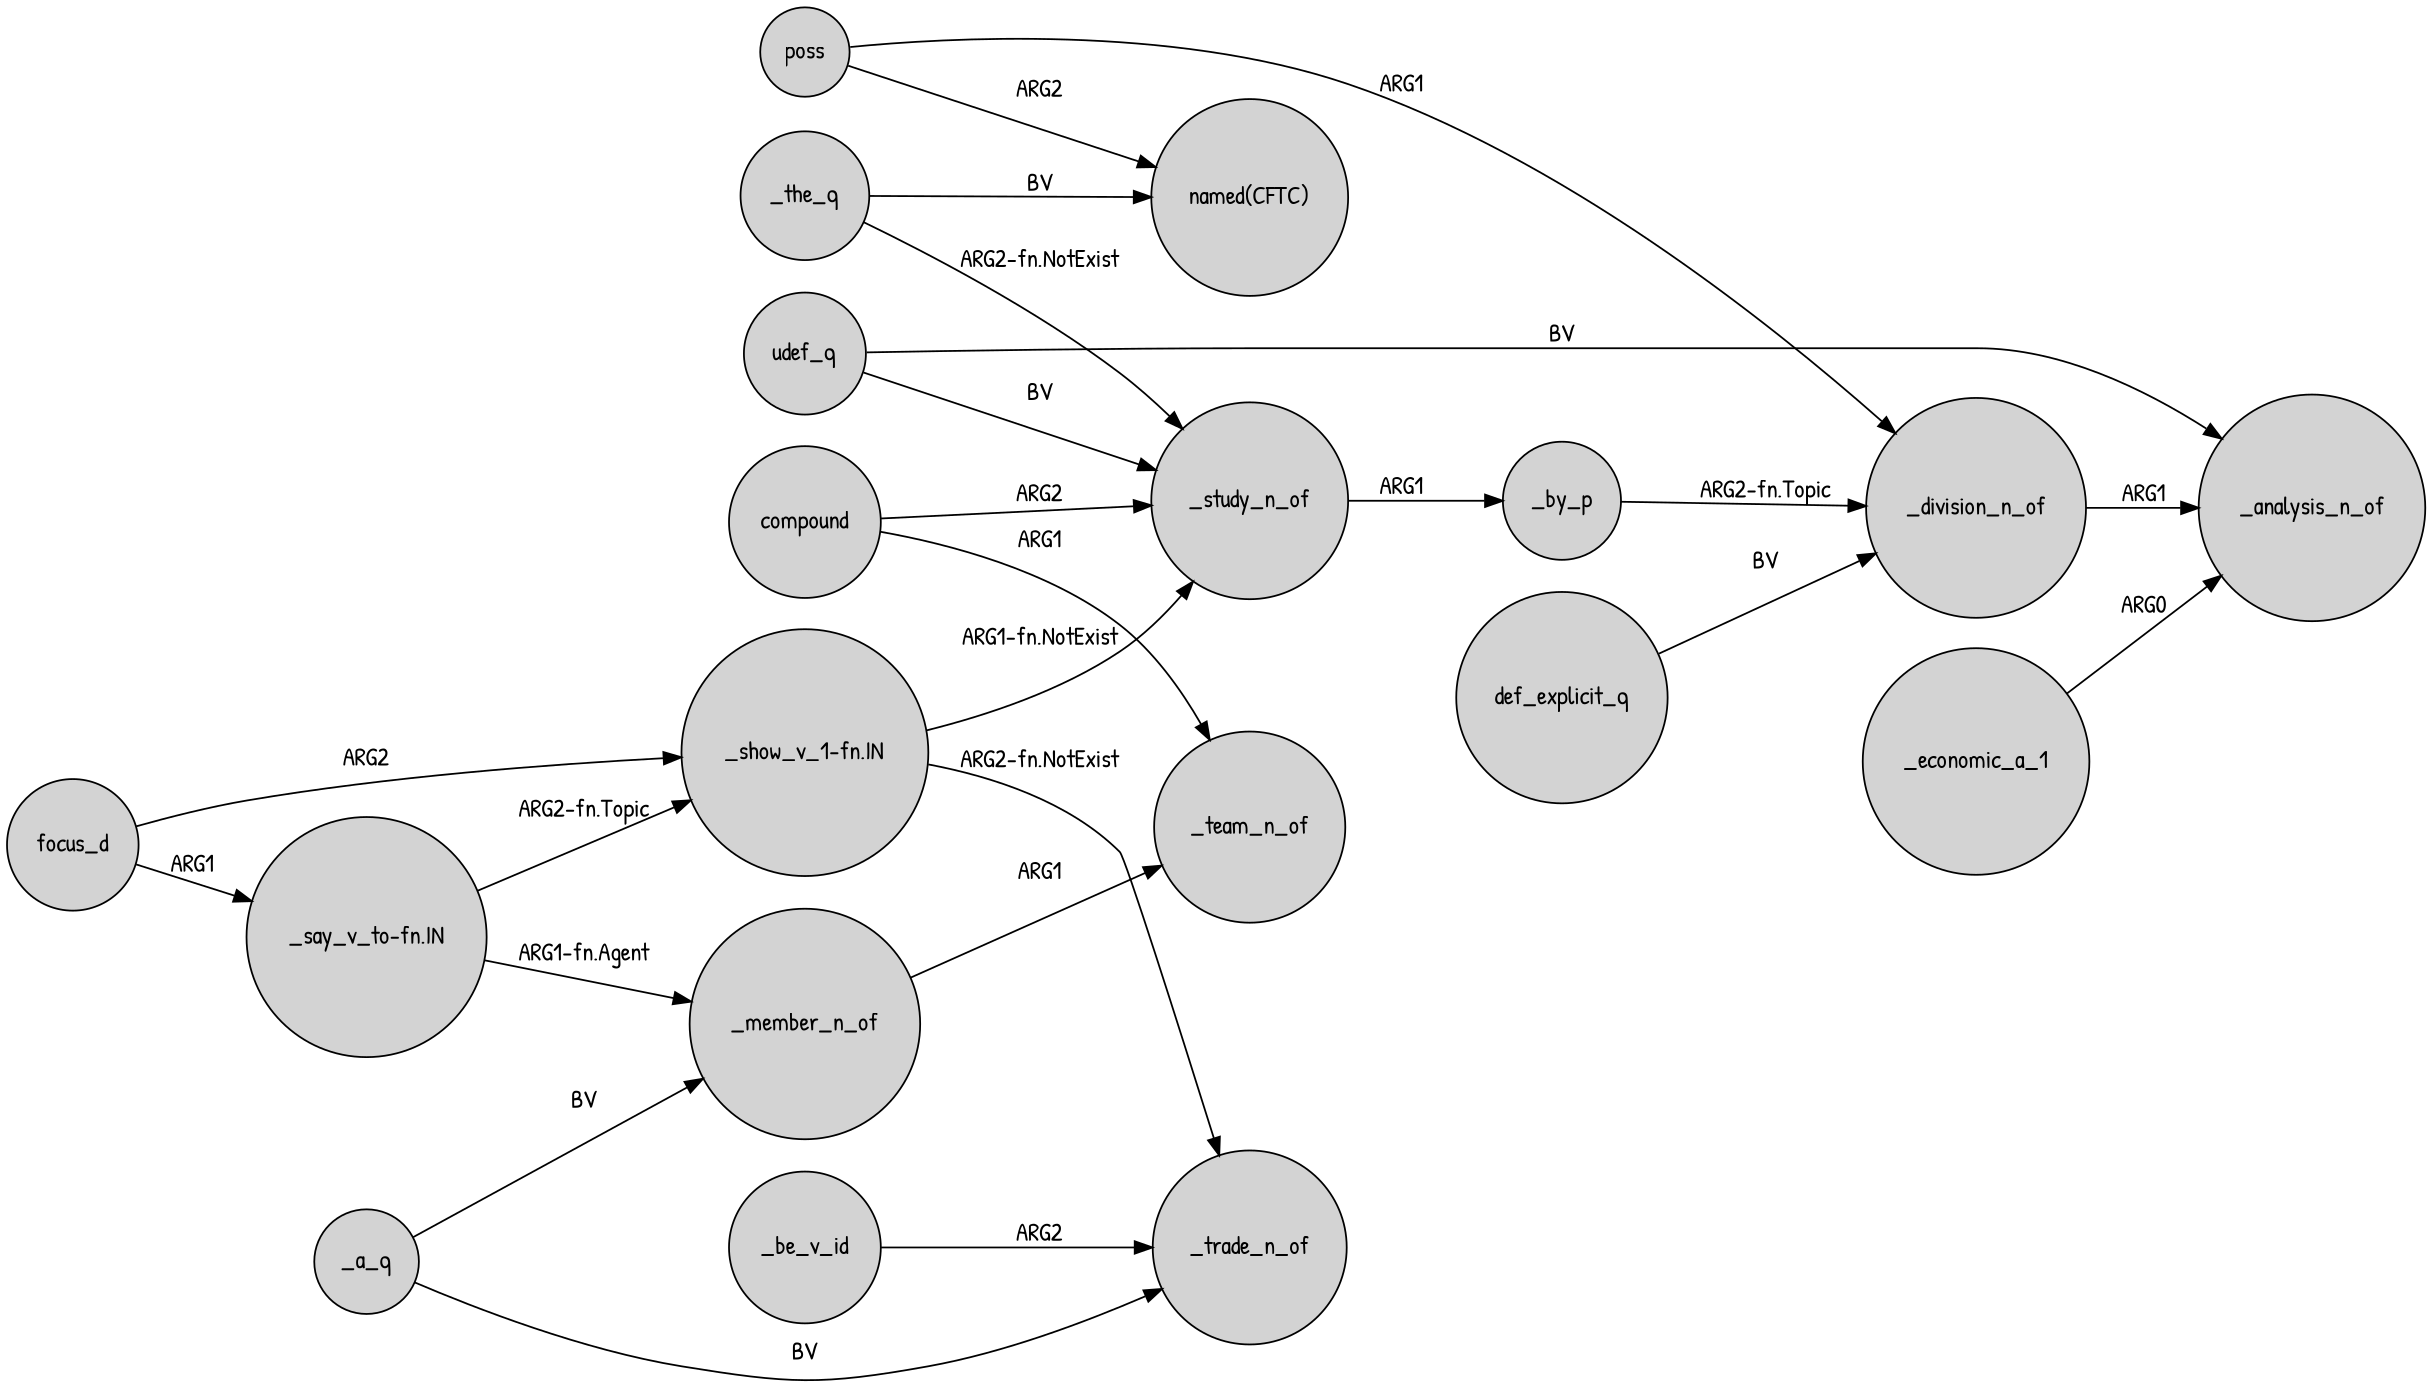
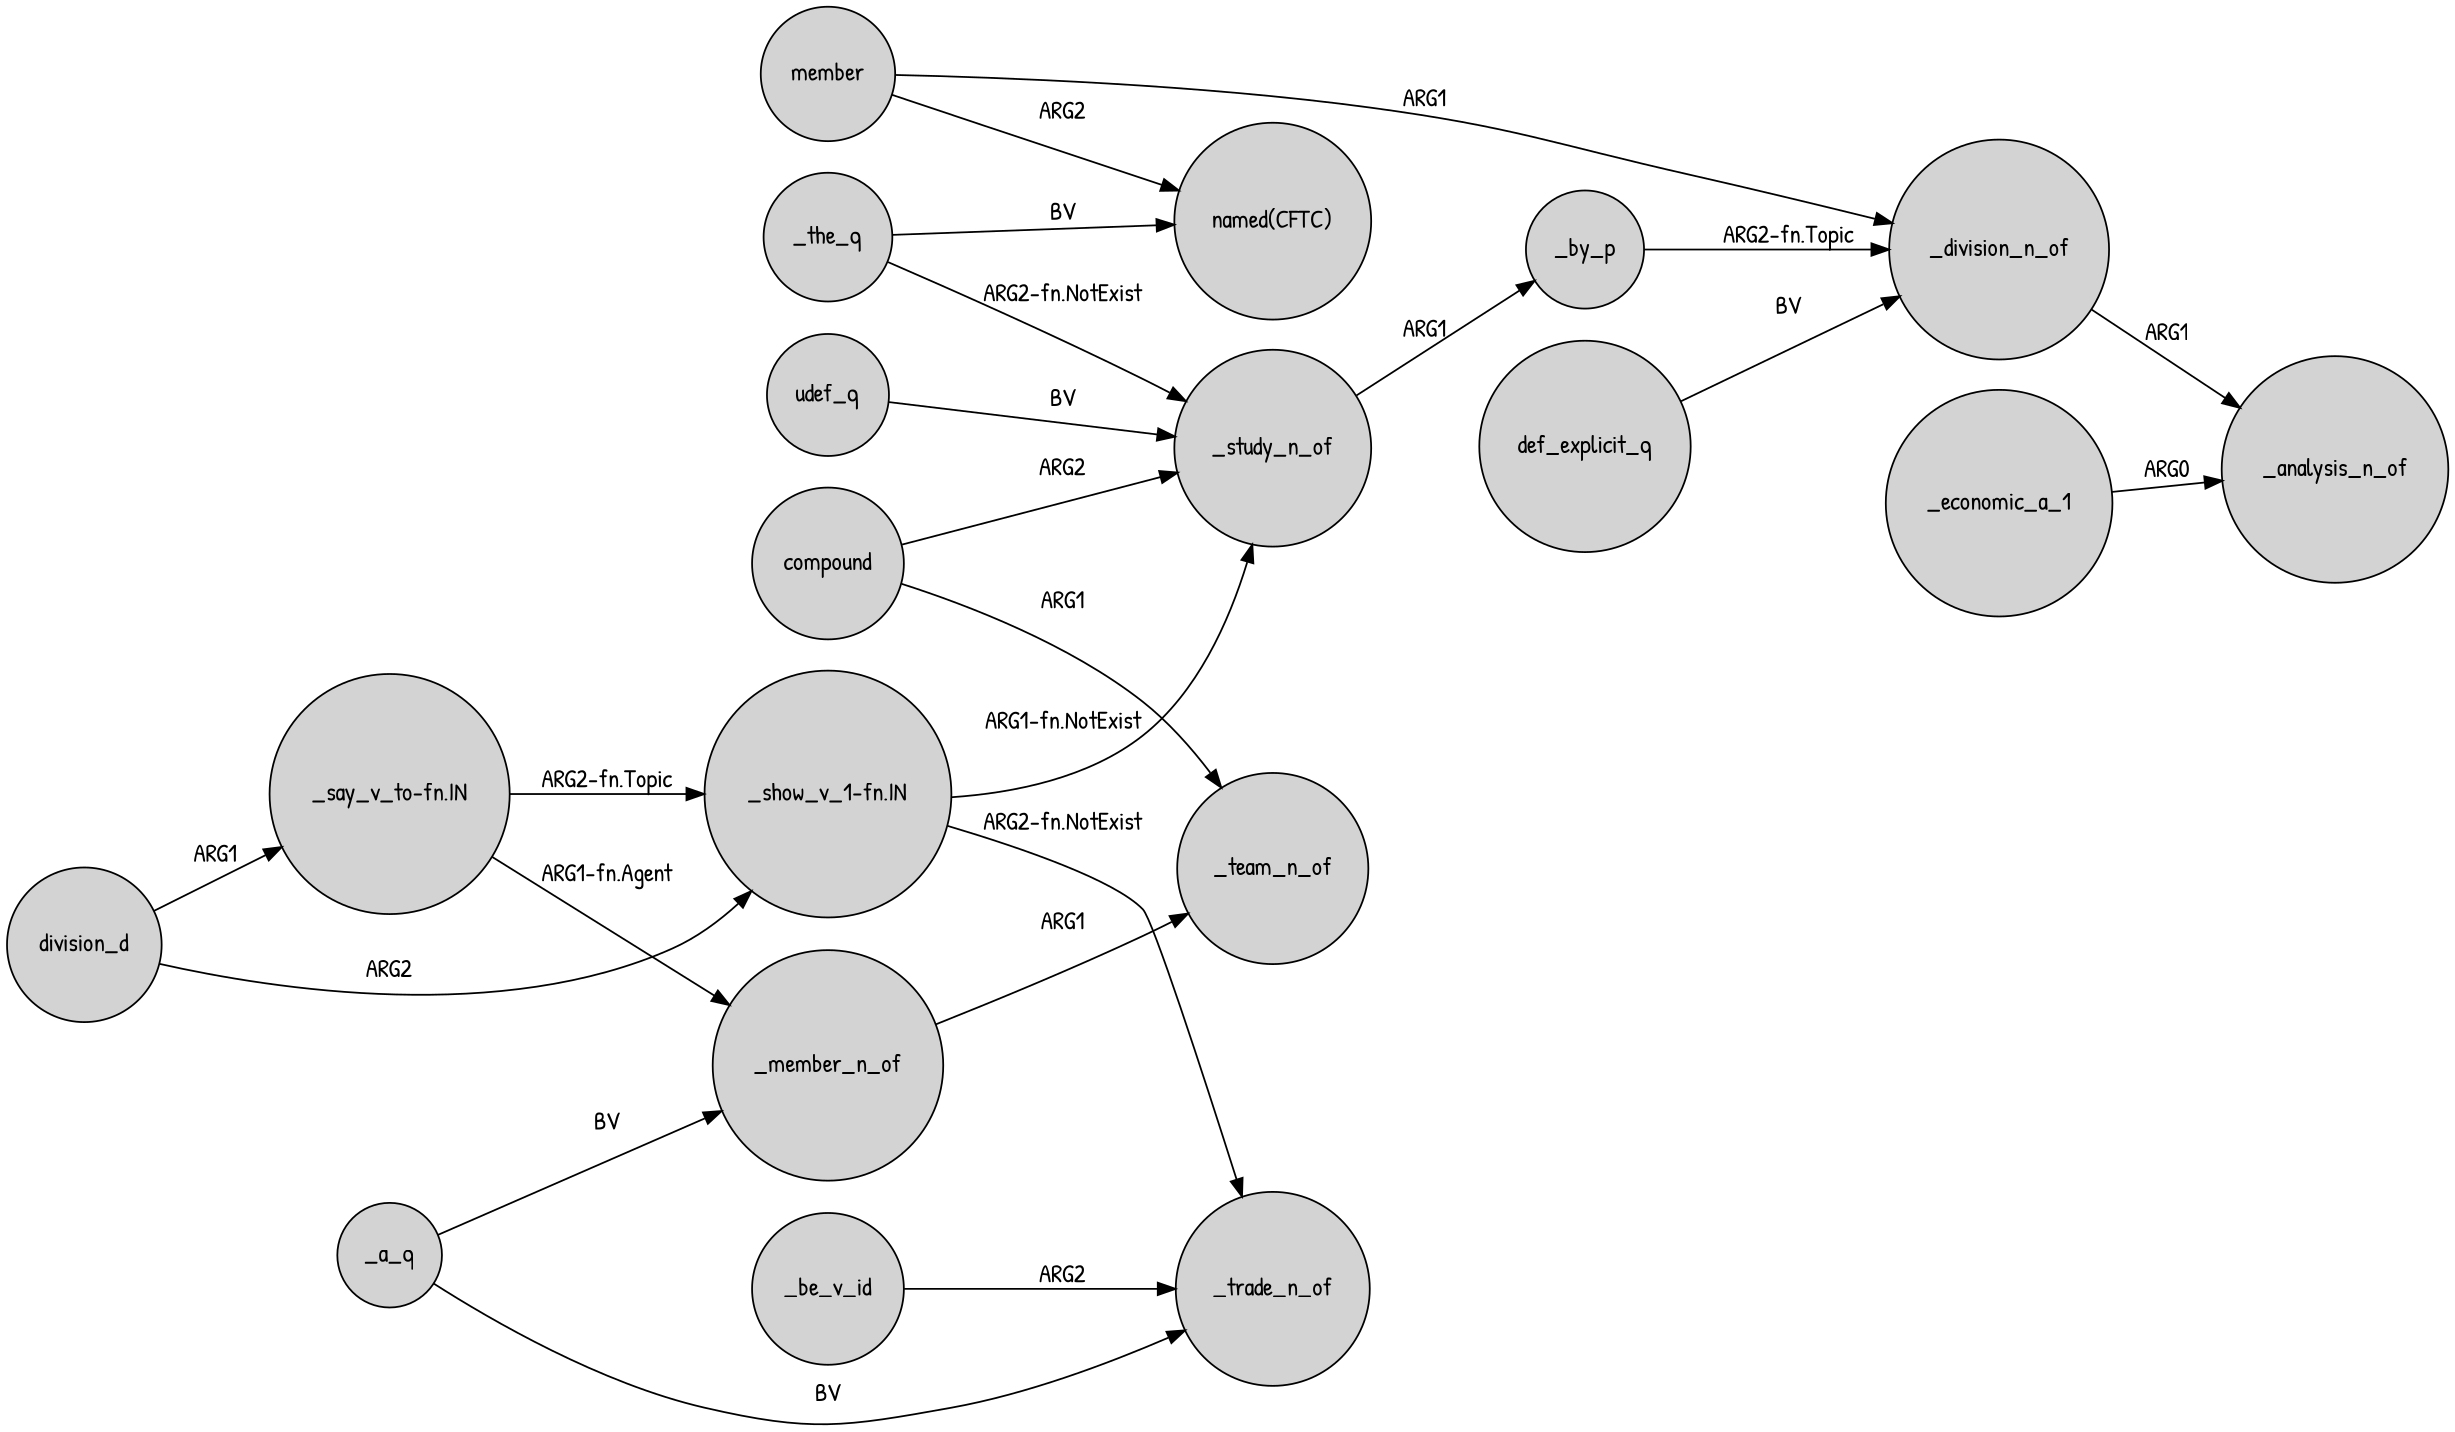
(805, 52) -> (828, 74)
(1545, 348) -> none
(73, 845) -> (84, 945)
